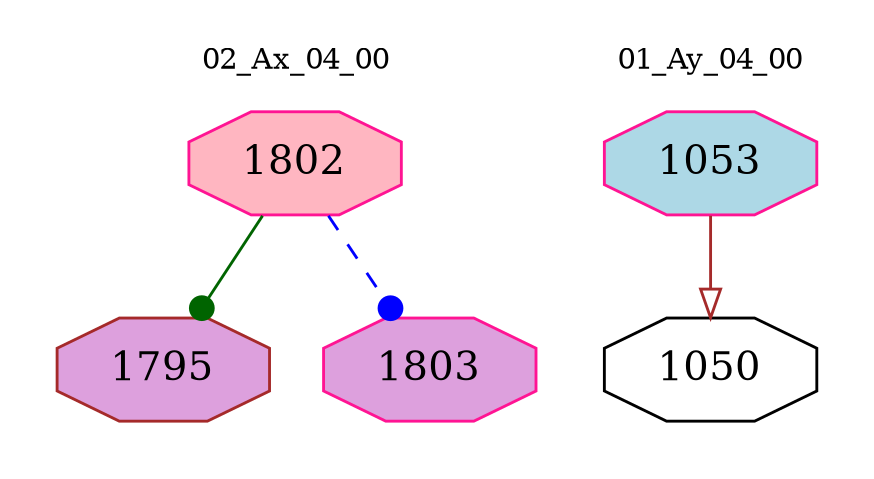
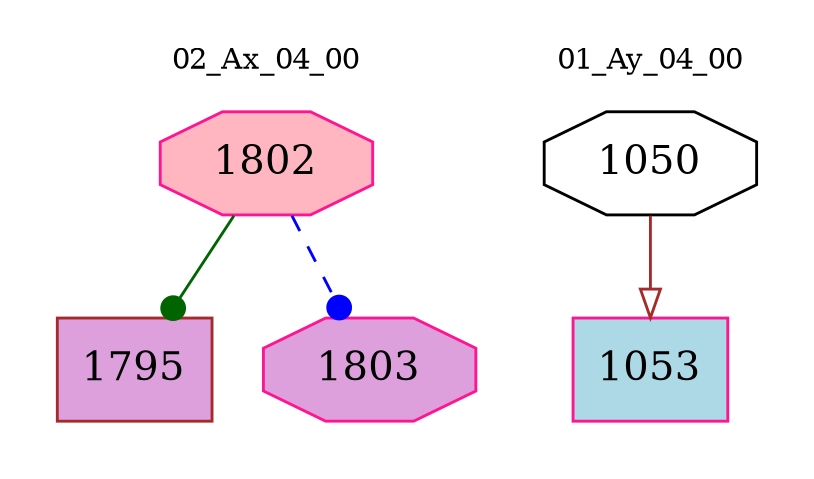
(711, 163) -> (650, 370)
(711, 252) -> (650, 252)
(163, 370) -> (135, 370)
